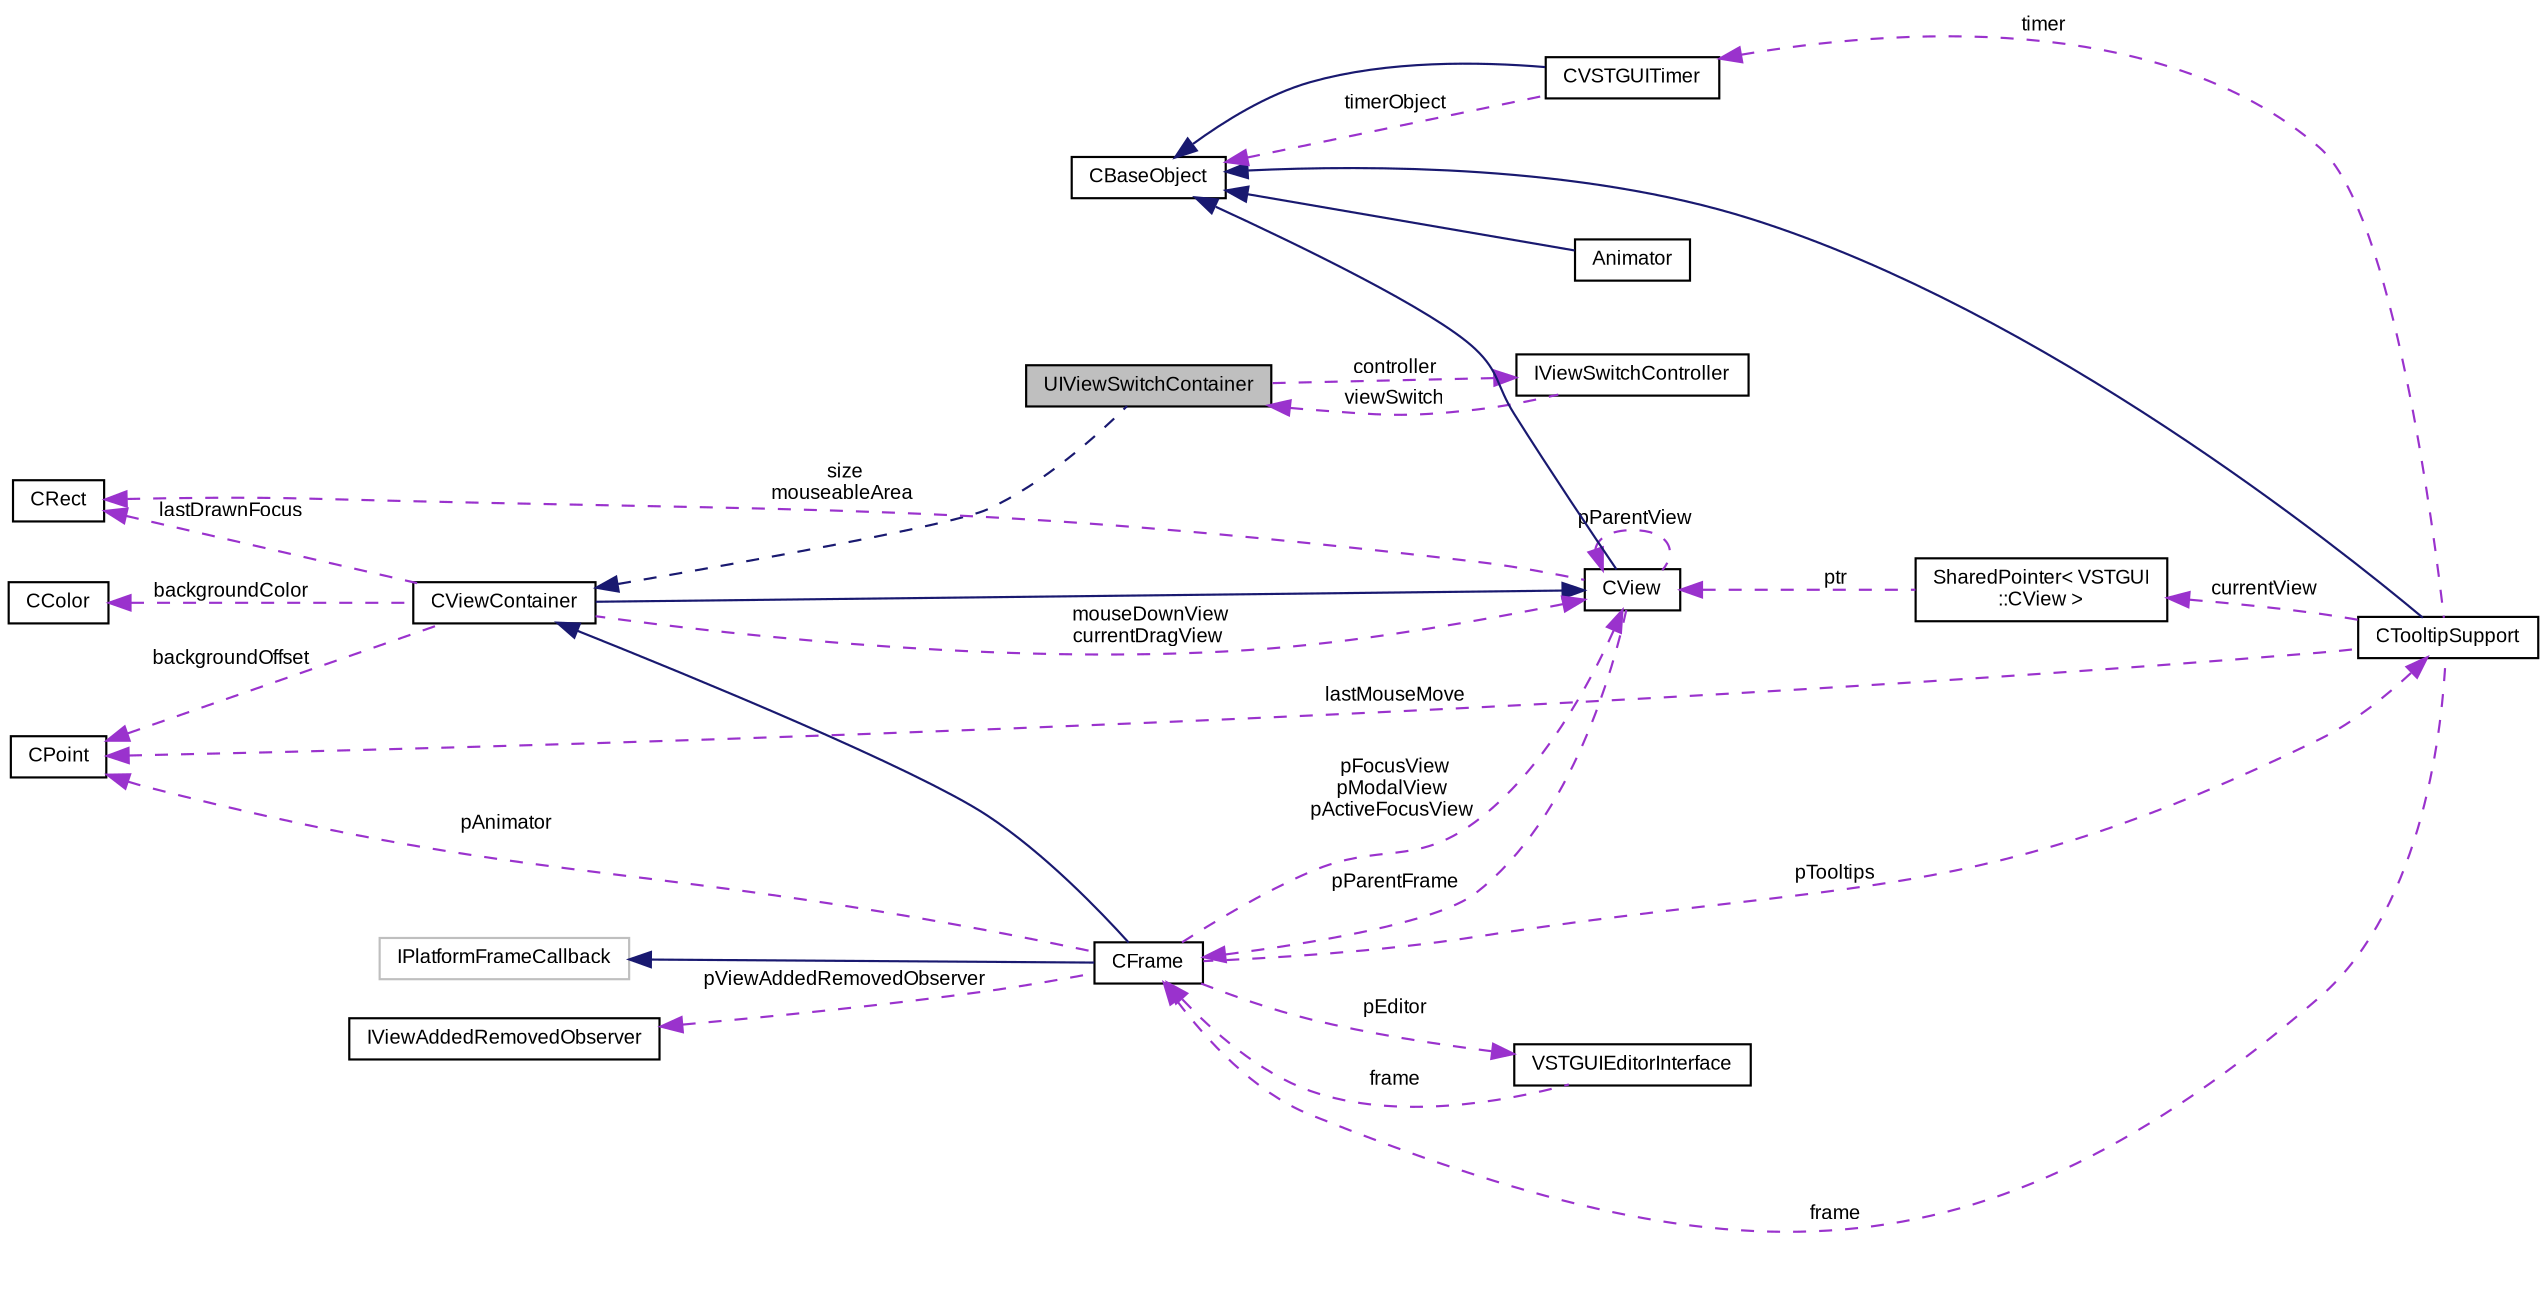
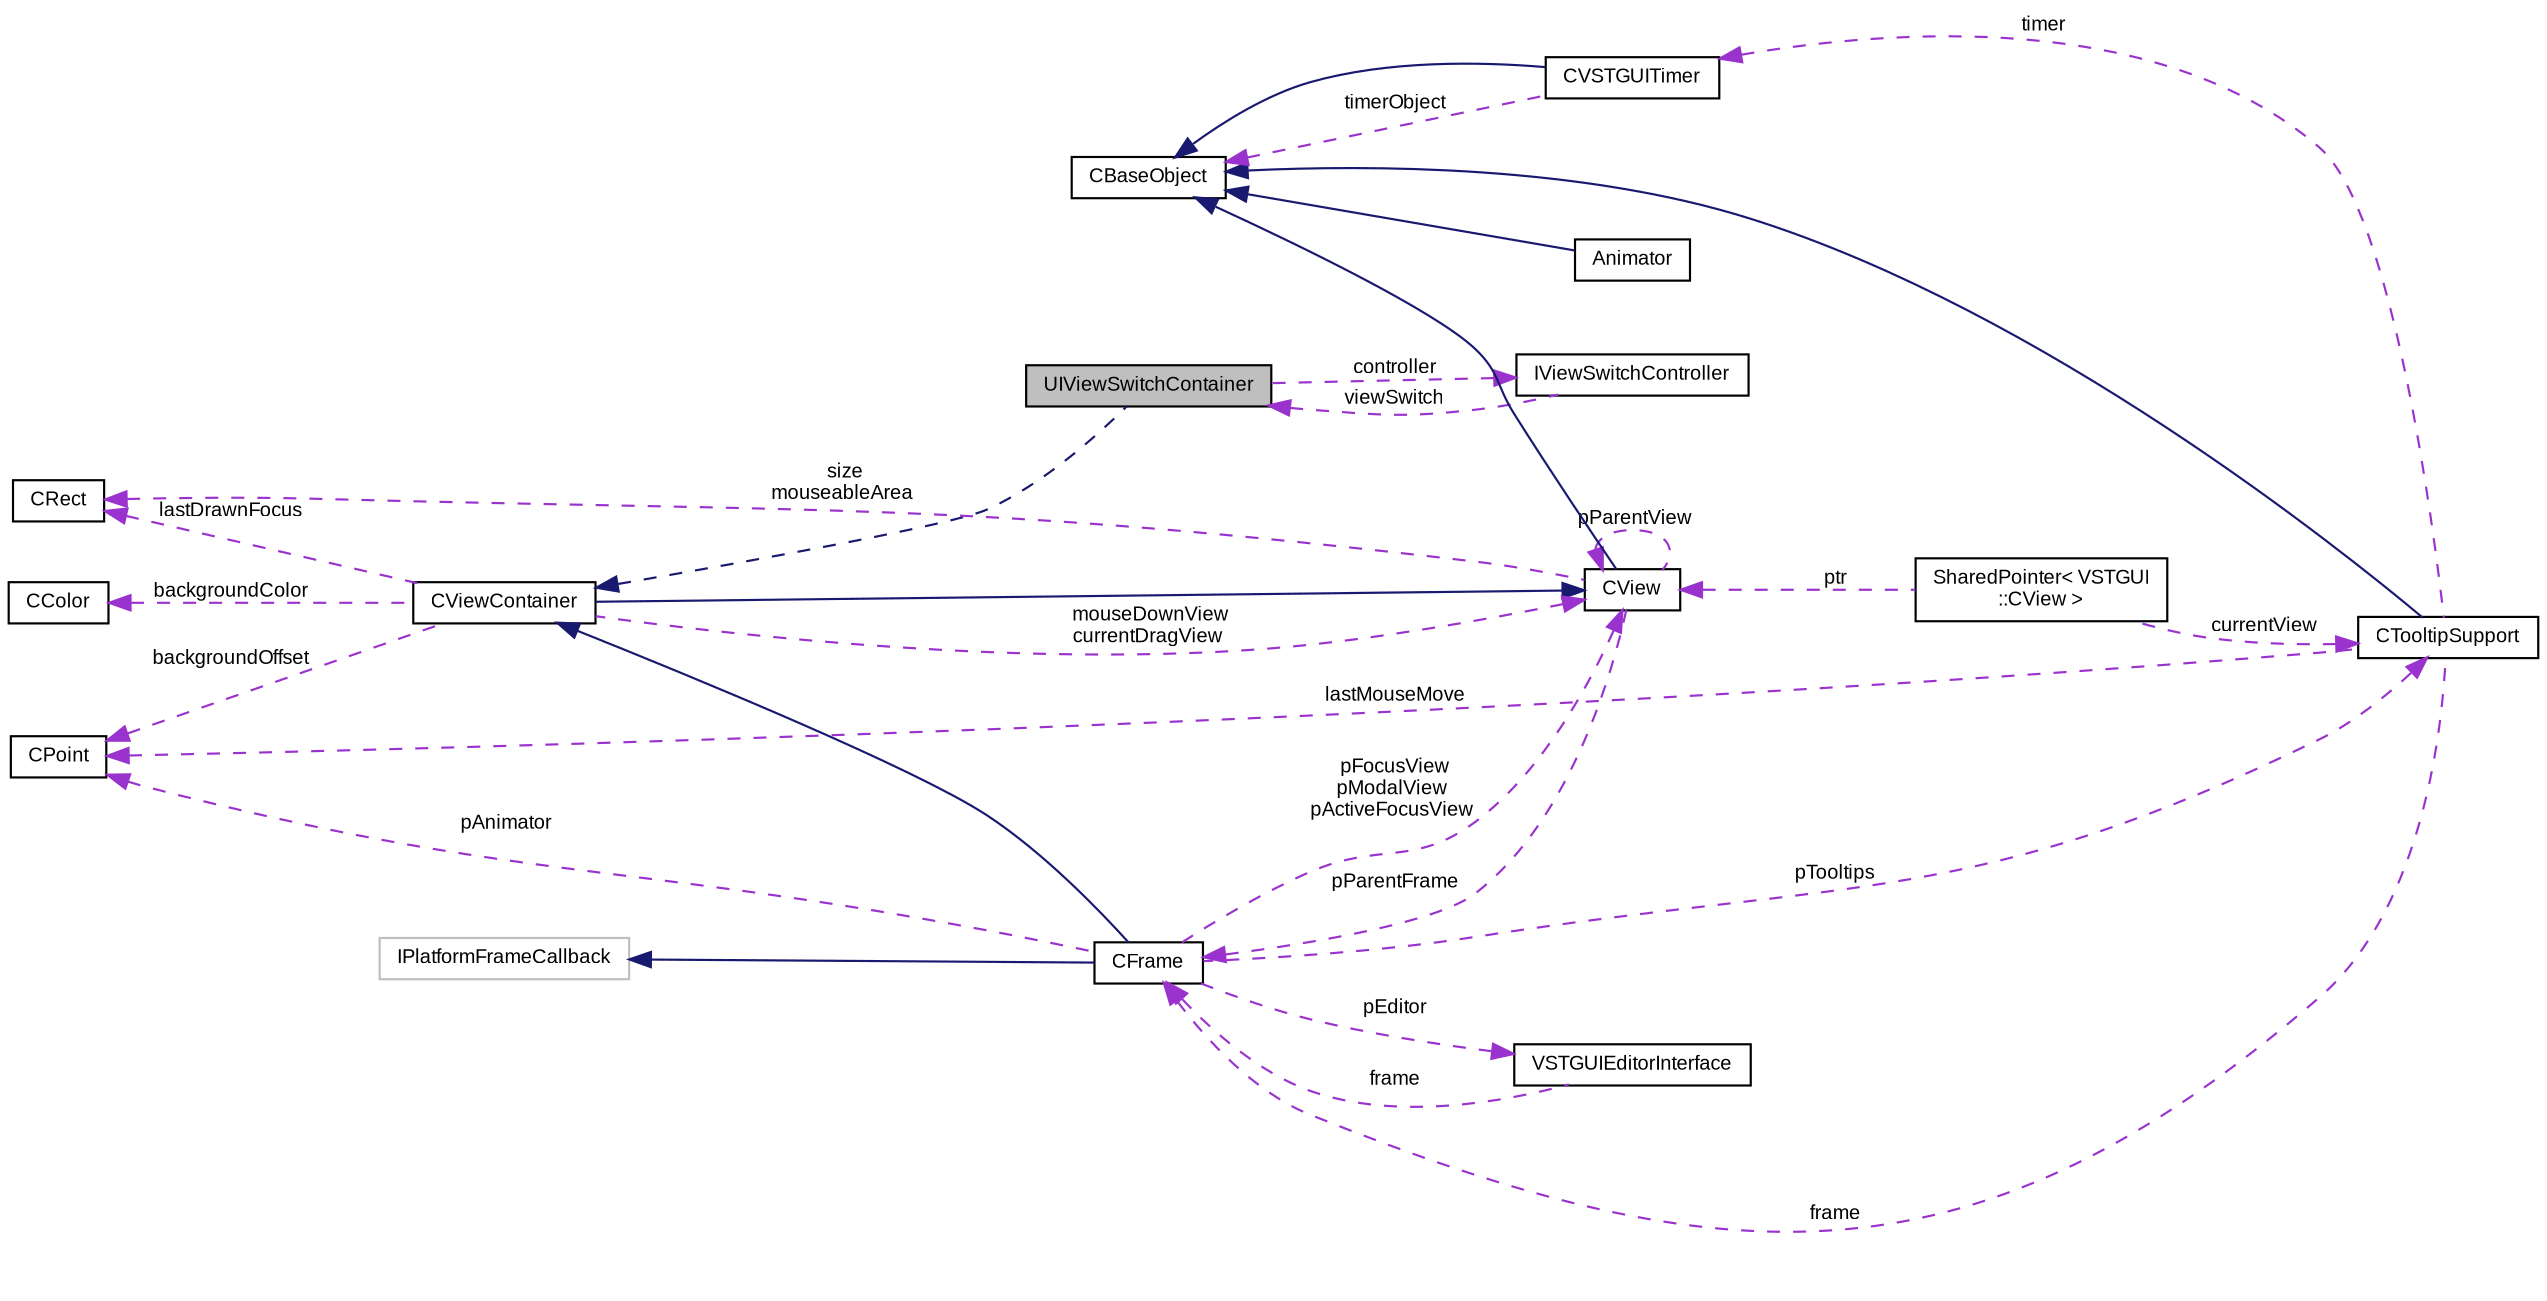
(2274, 608) -> (2232, 641)
(504, 1039) -> none
